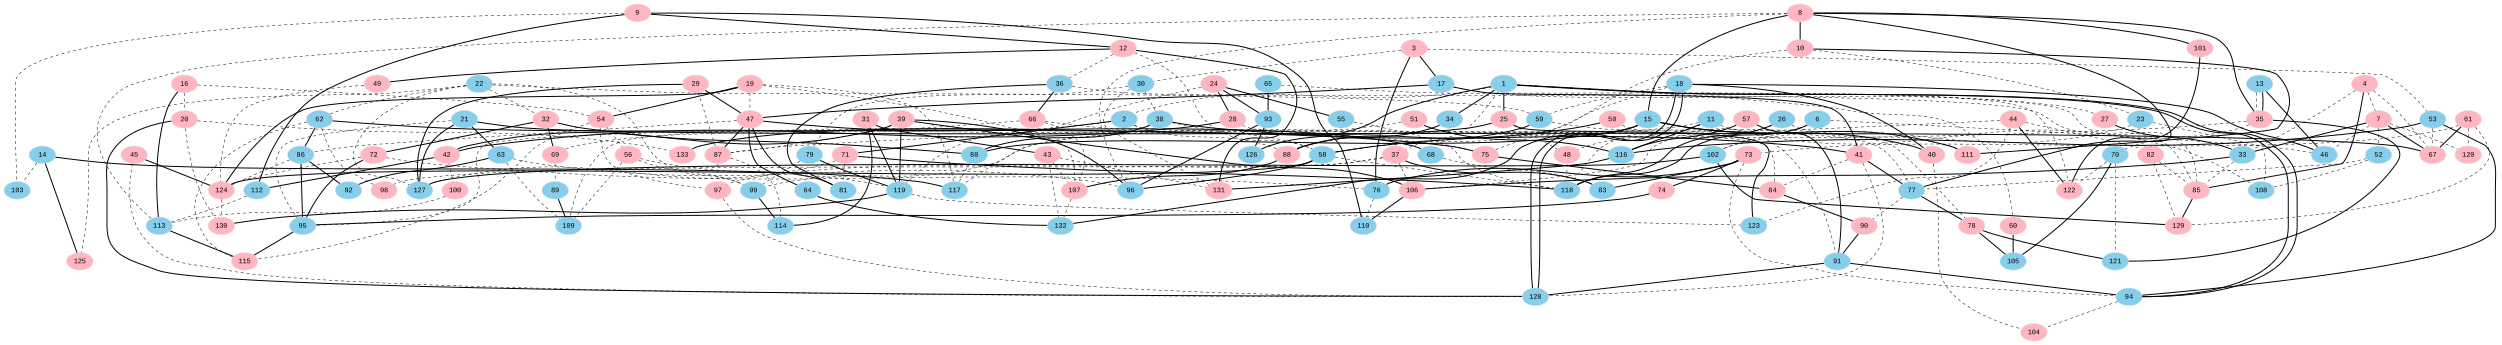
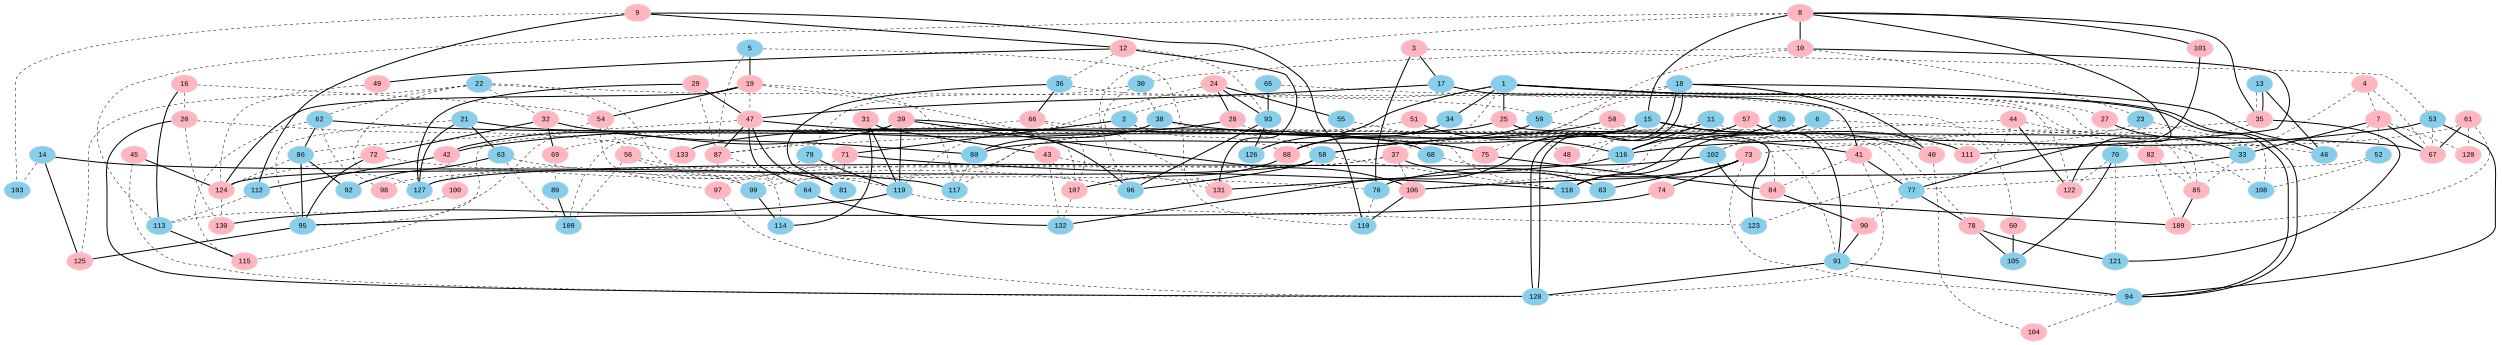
none -> (750, 48)
(1277, 65) -> (1470, 57)
(1206, 121) -> (1208, 64)
(2313, 169) -> none
(2178, 226) -> (2178, 226)
(274, 244) -> (191, 244)
